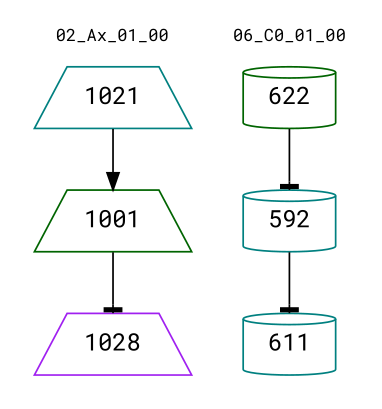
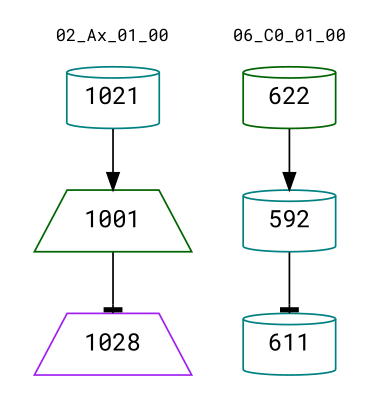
(113, 98) -> (113, 98)
(289, 155) -> (289, 151)
